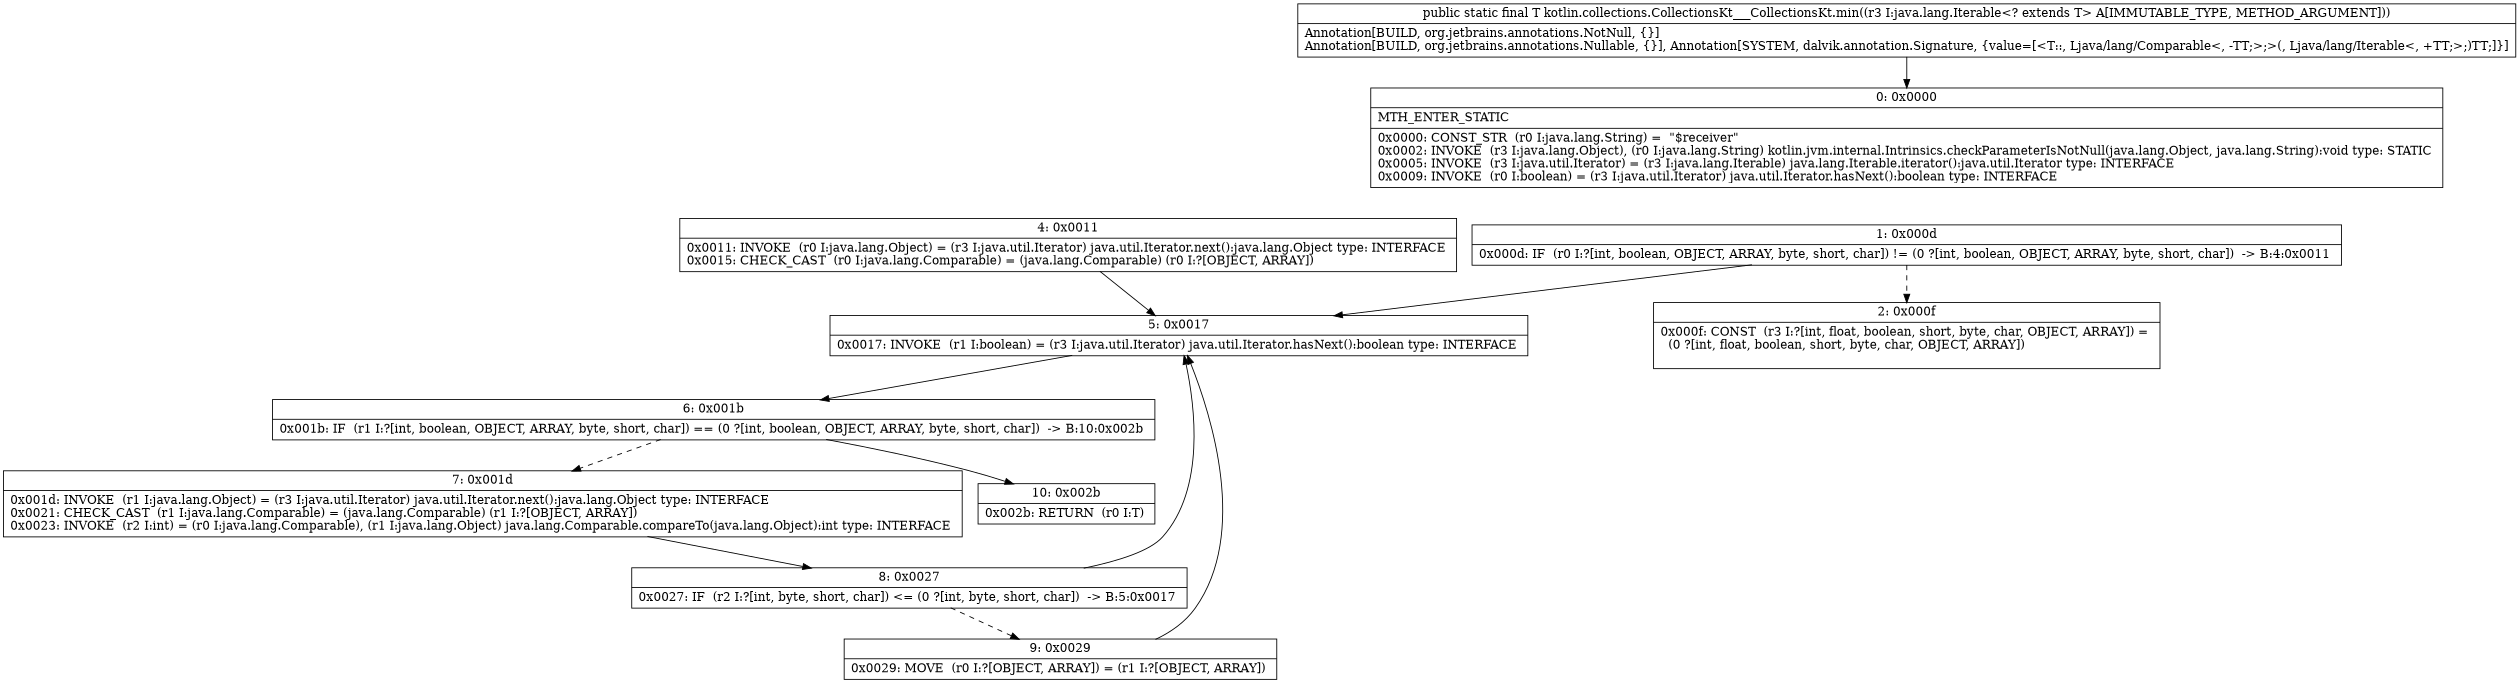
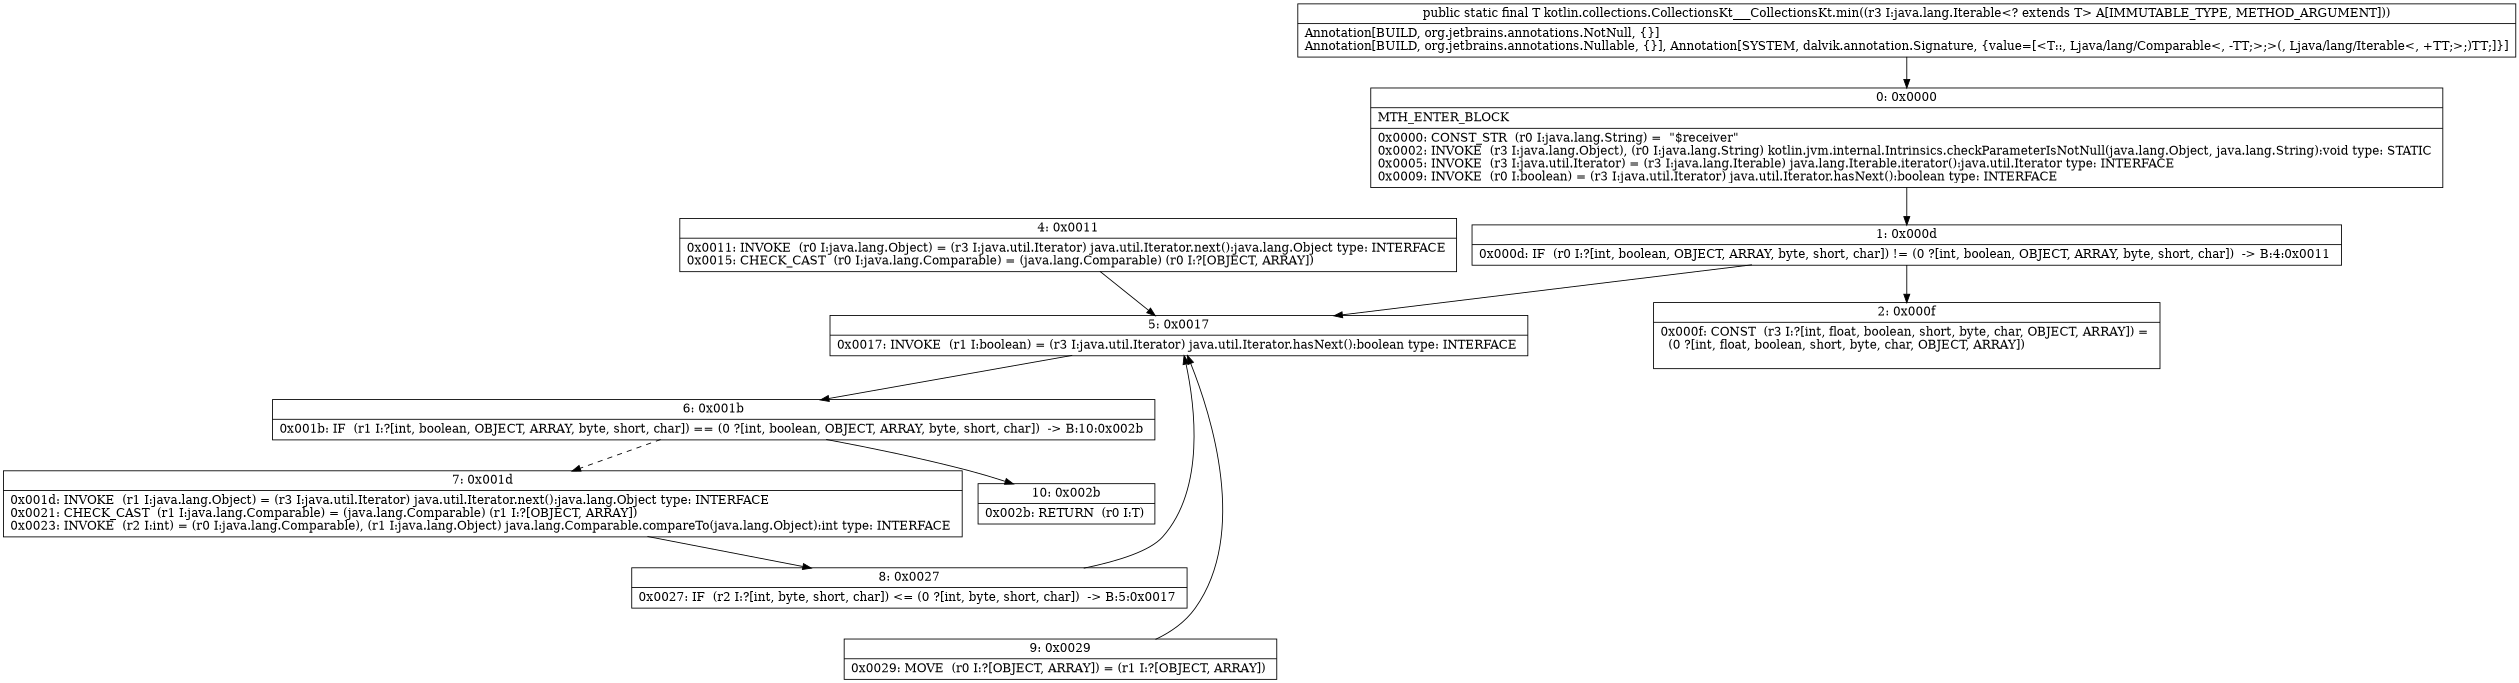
(1444, 118) -> (1444, 118)
none -> (1907, 202)
(1907, 279) -> (1907, 279)
(981, 622) -> none
